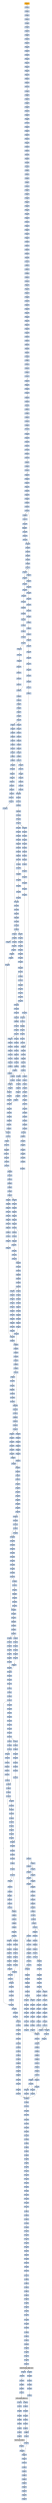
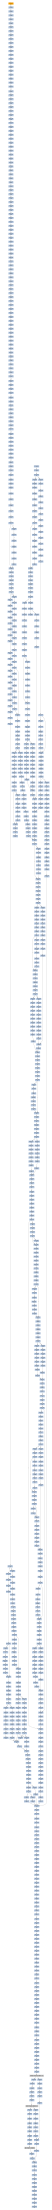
(18, 811) -> none
